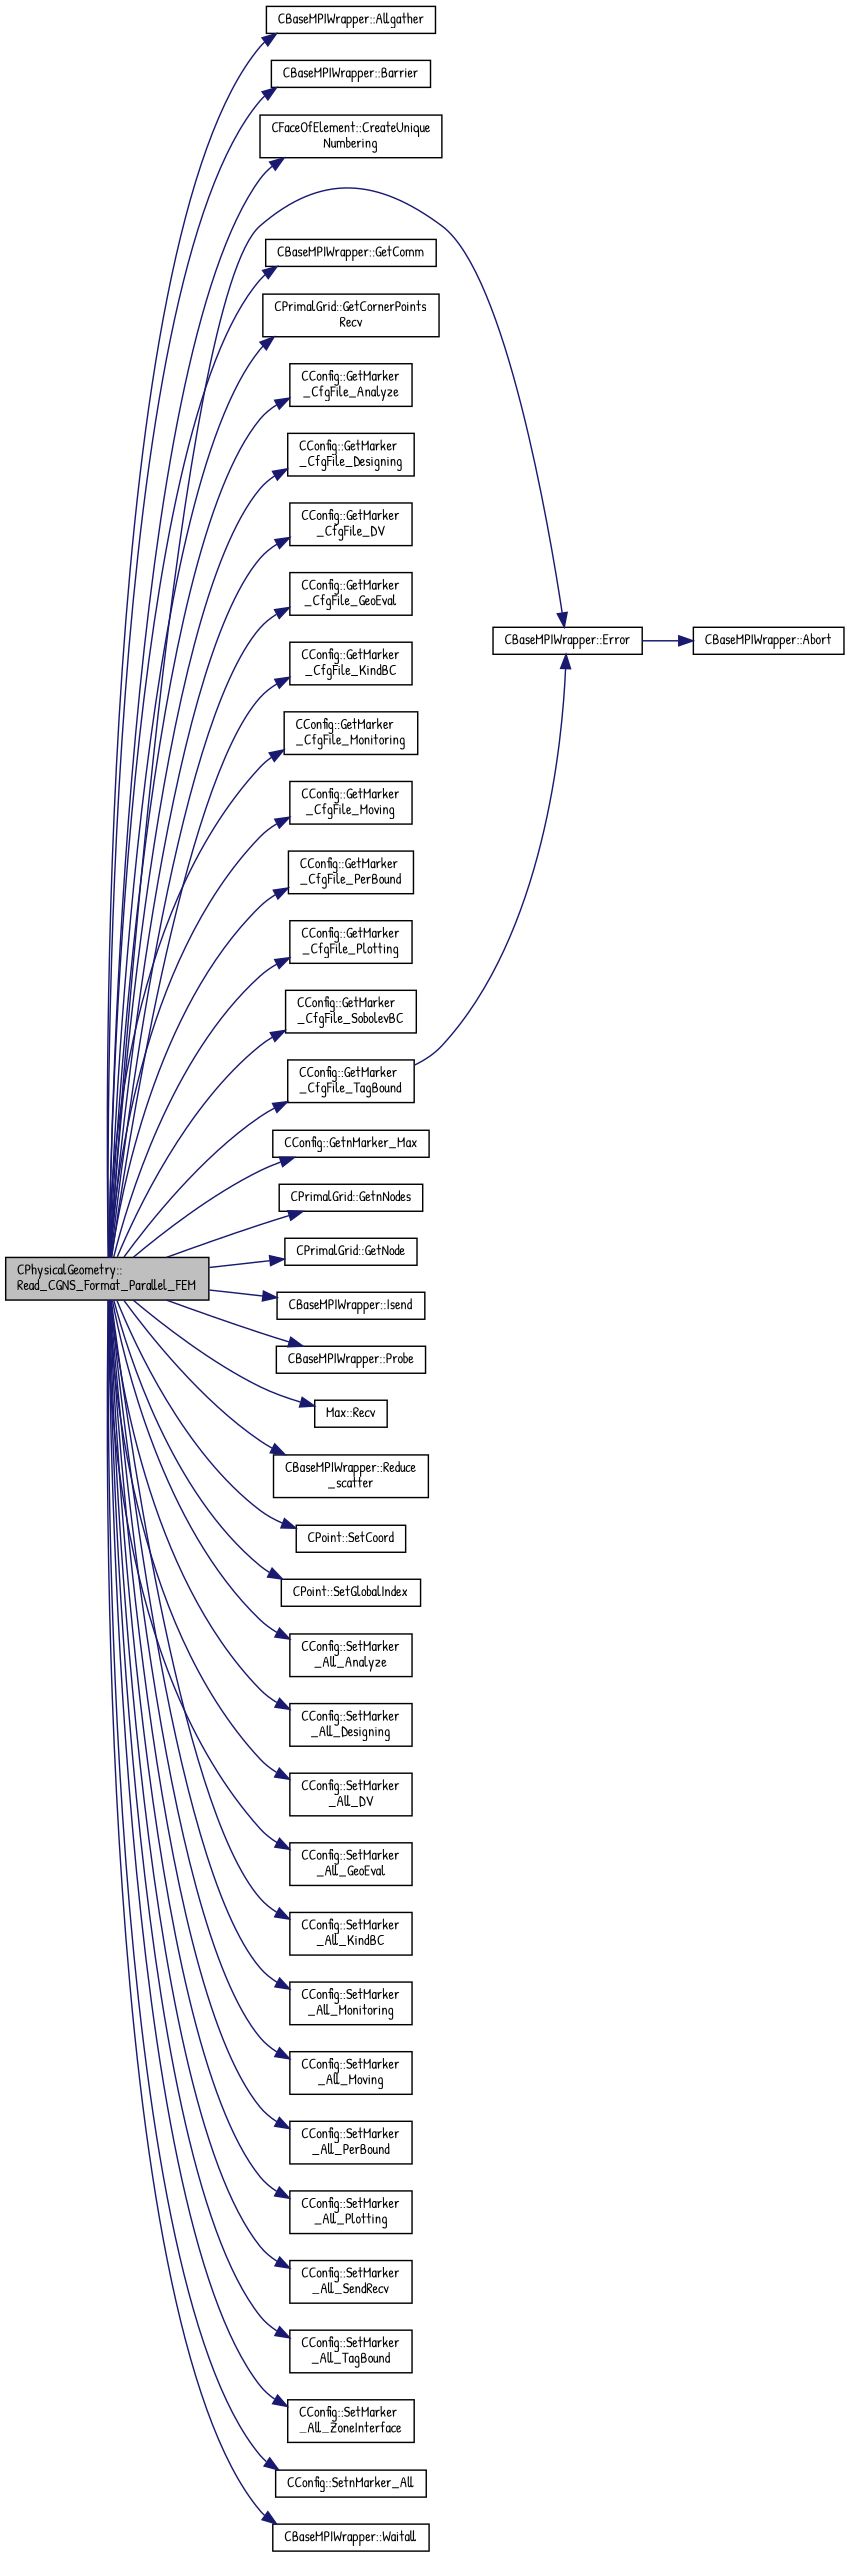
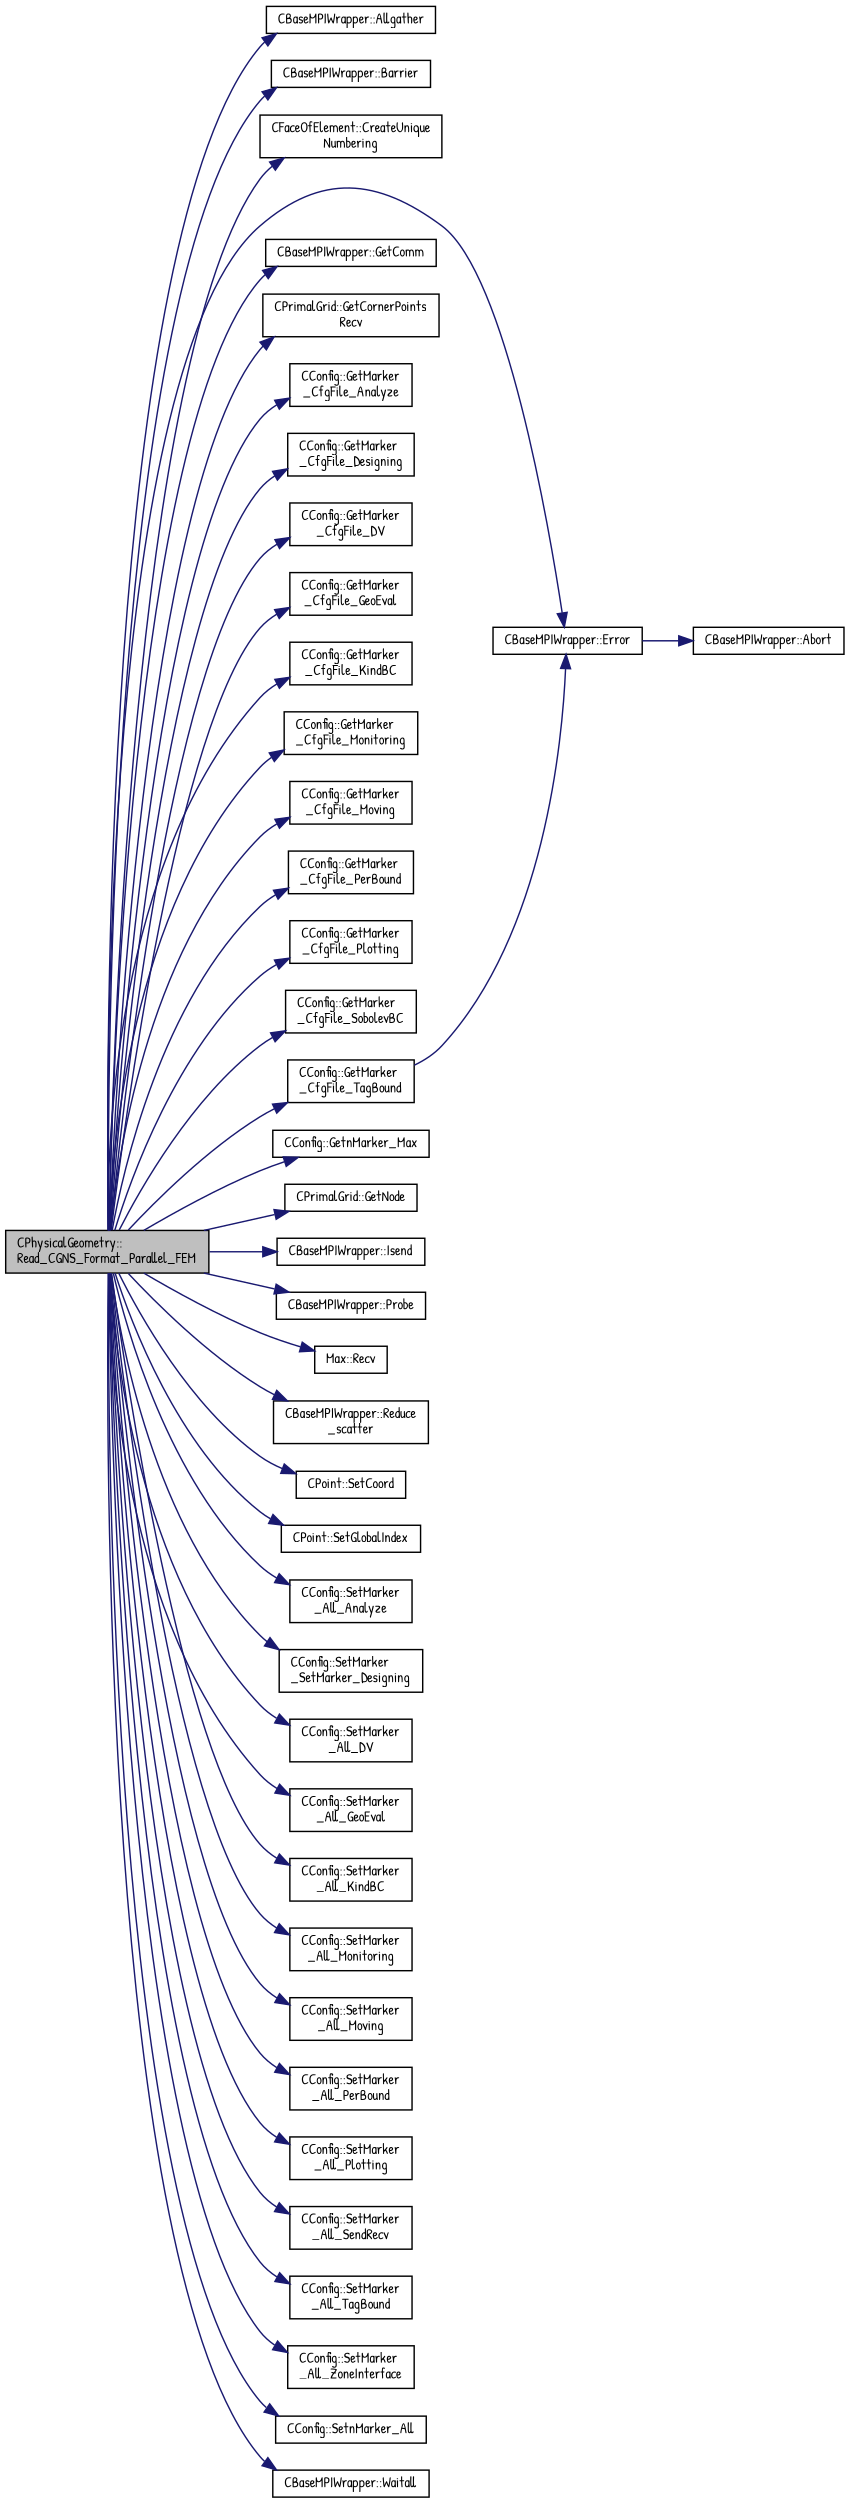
(351, 1198) -> none
(351, 1725) -> (351, 1671)
